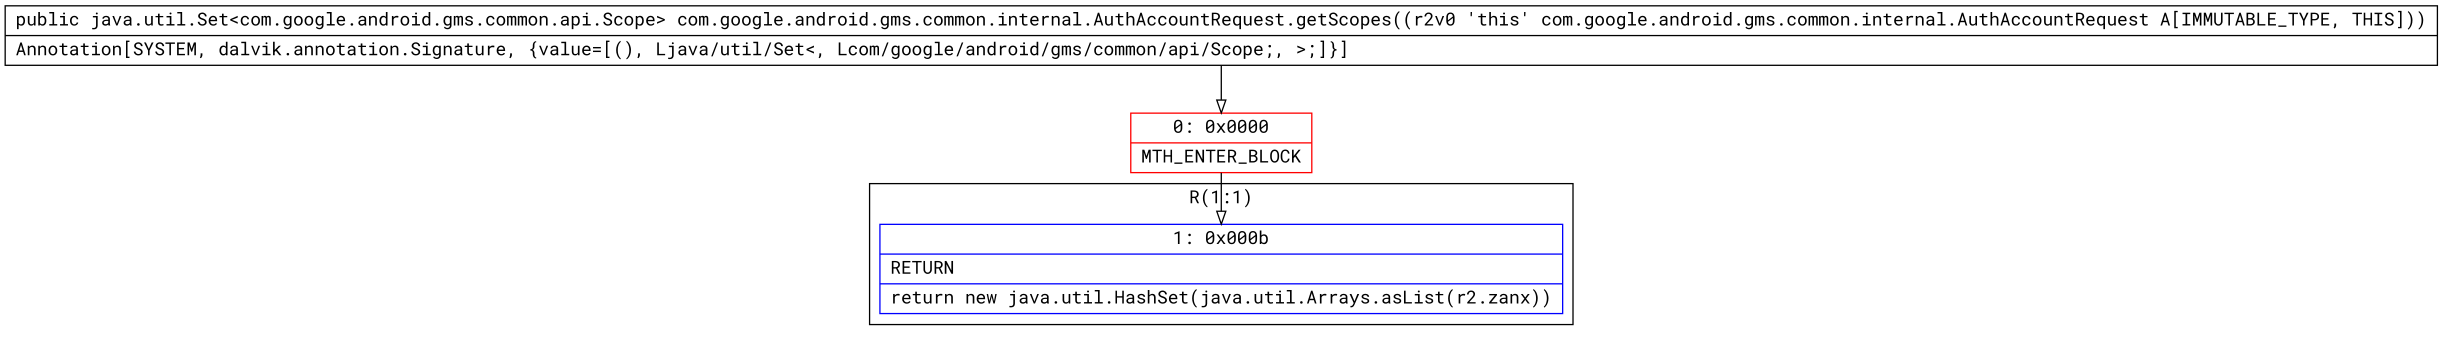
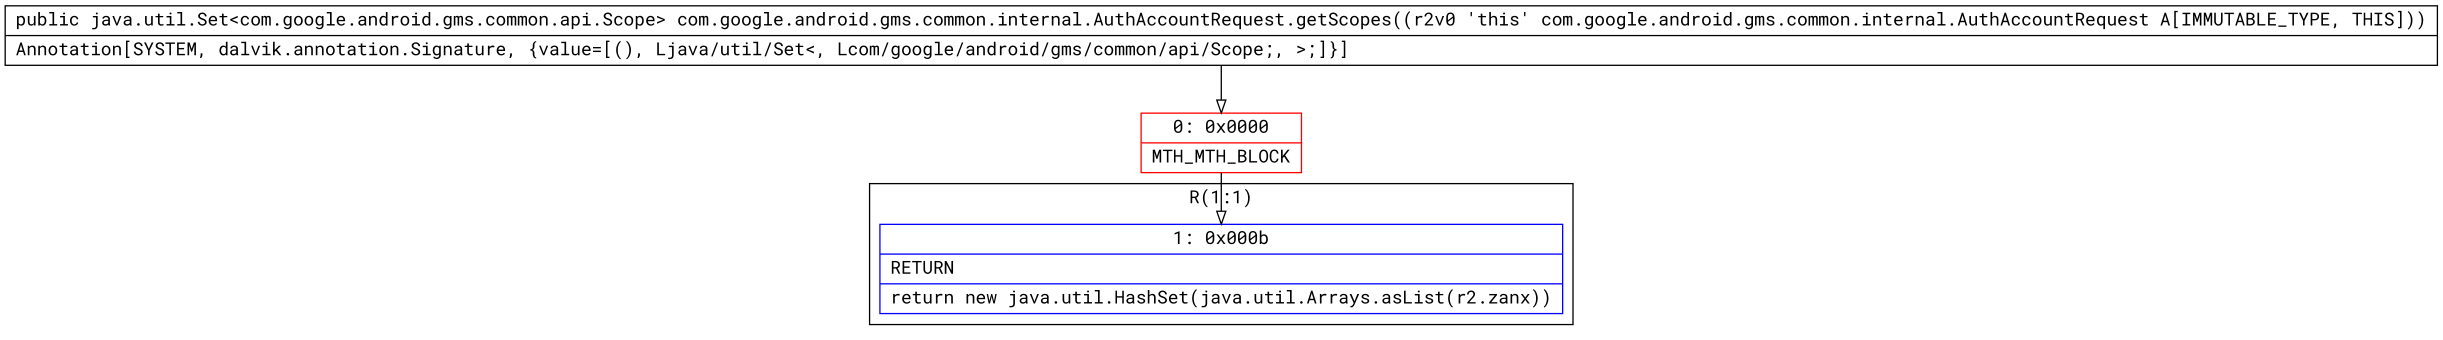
(1221, 157) -> (1221, 157)
